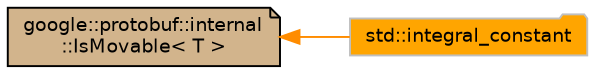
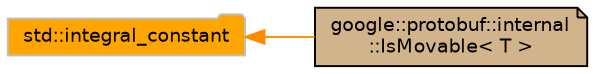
(325, 37) -> (290, 37)
